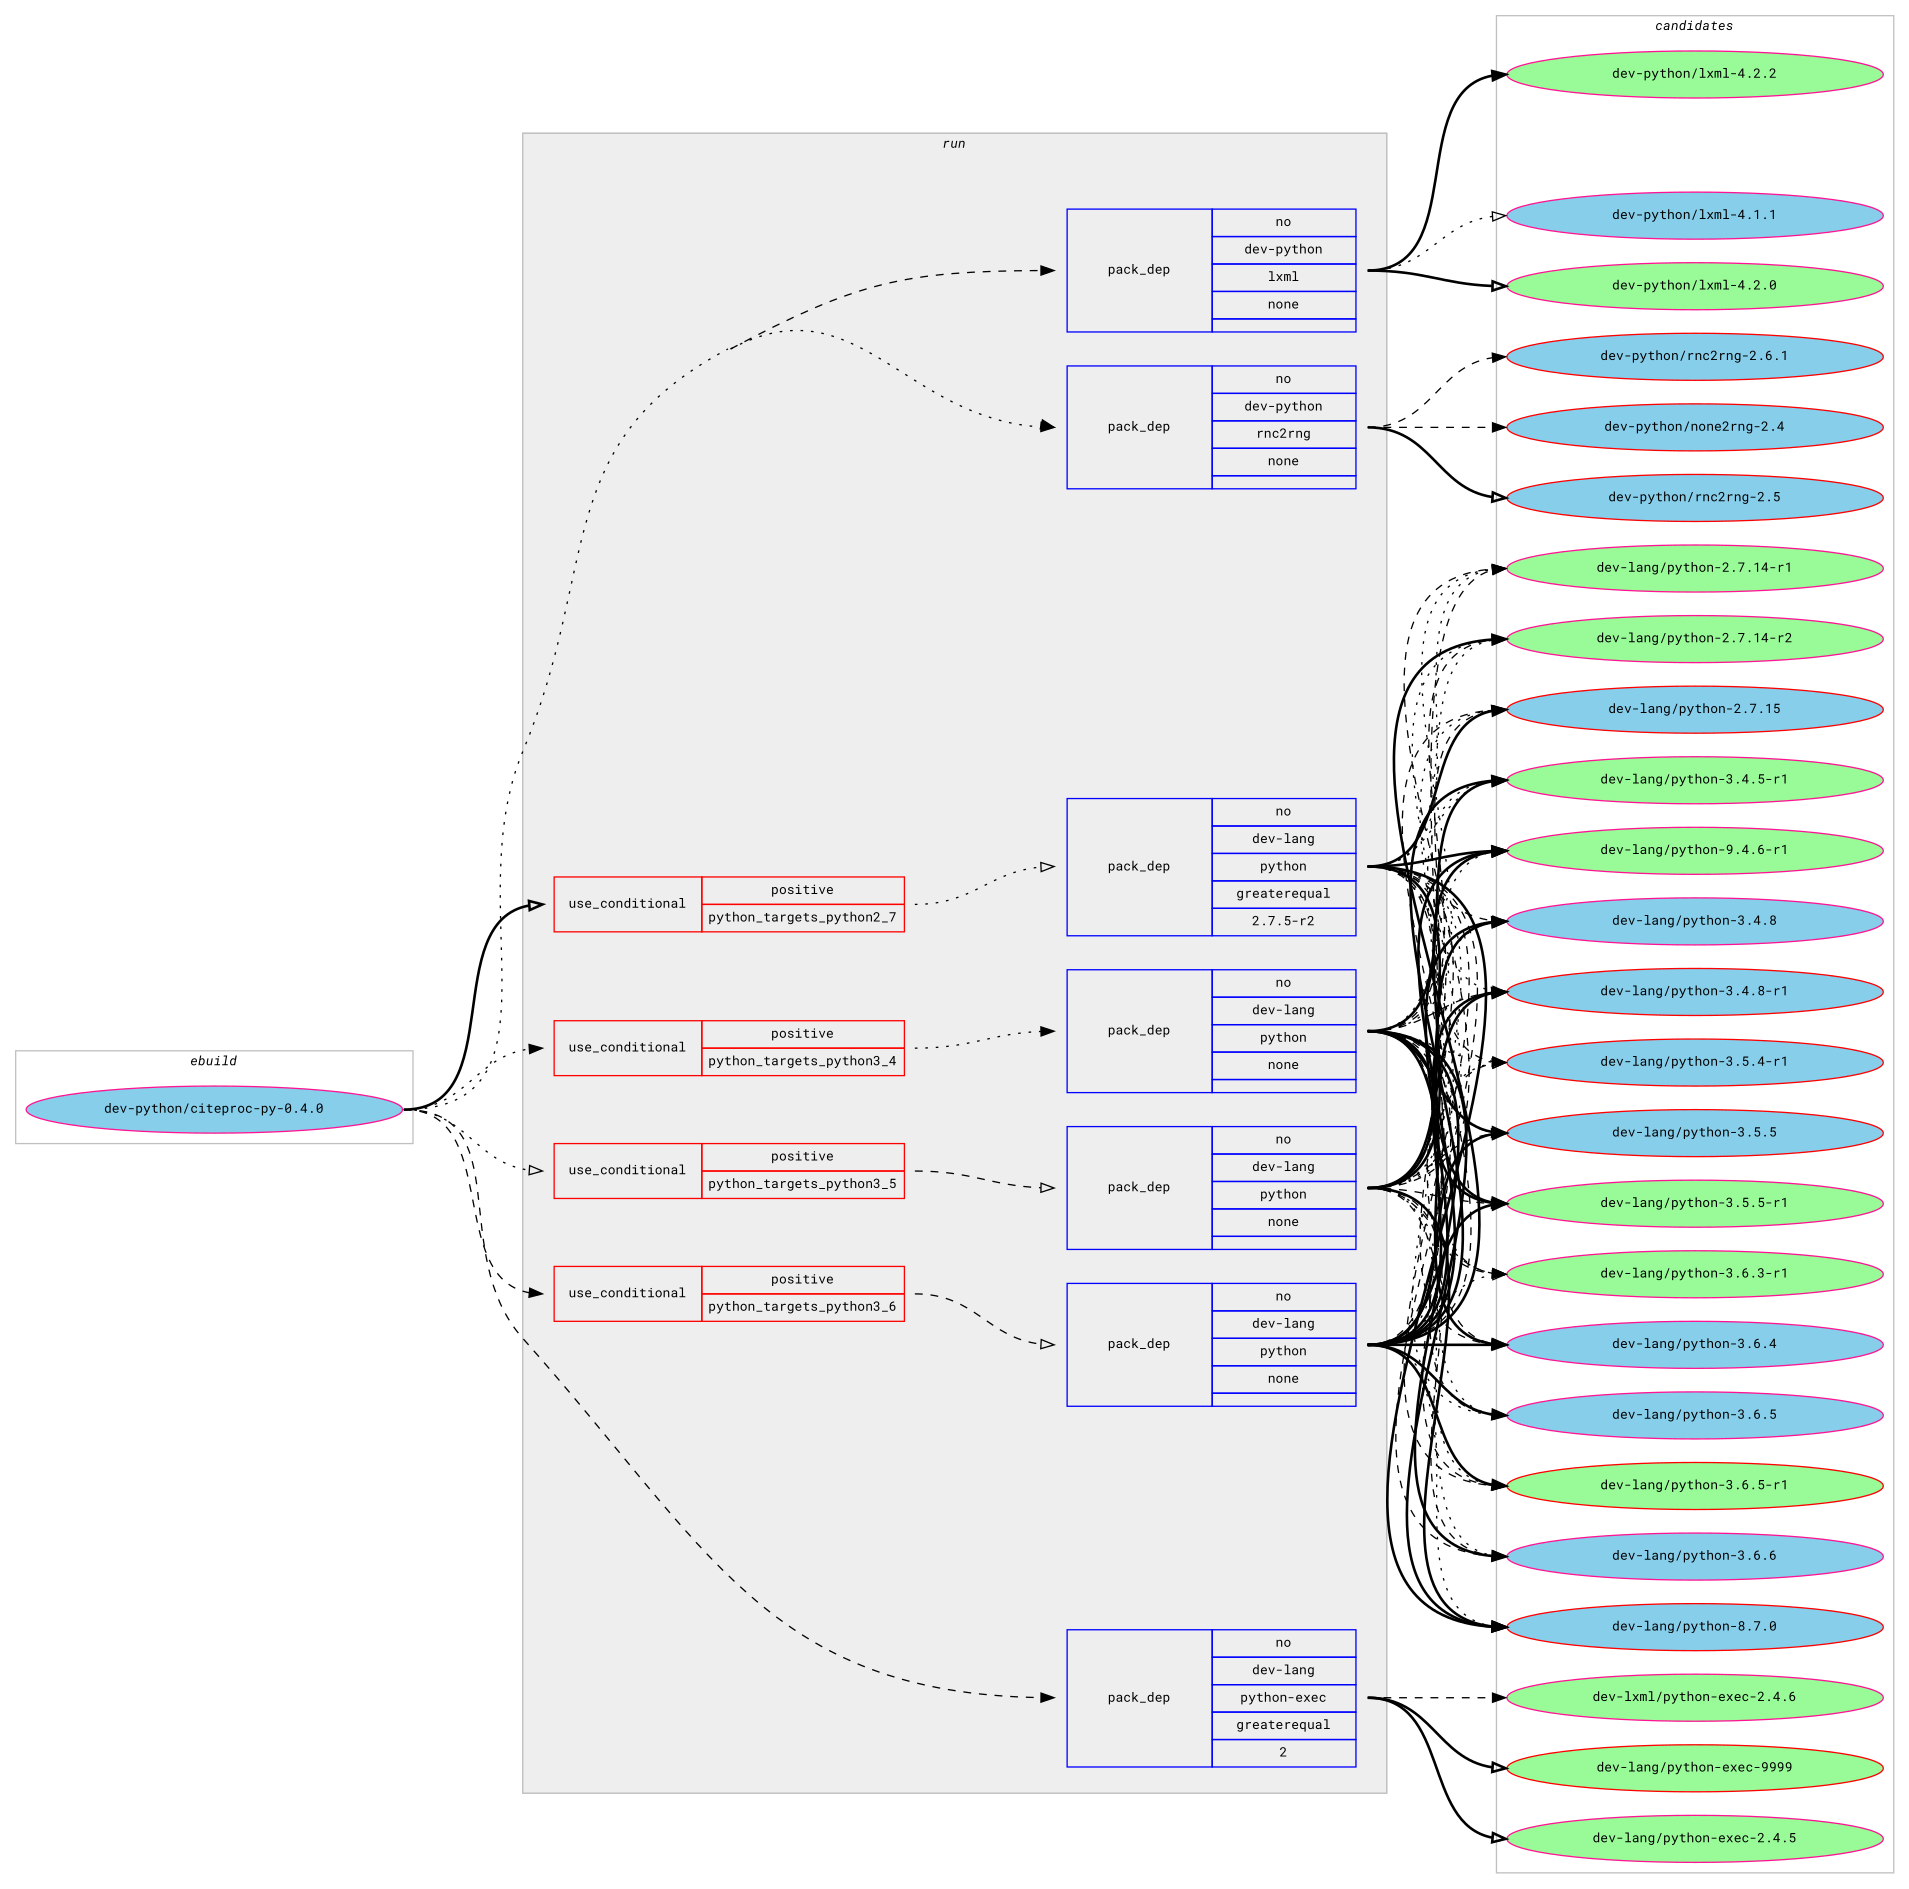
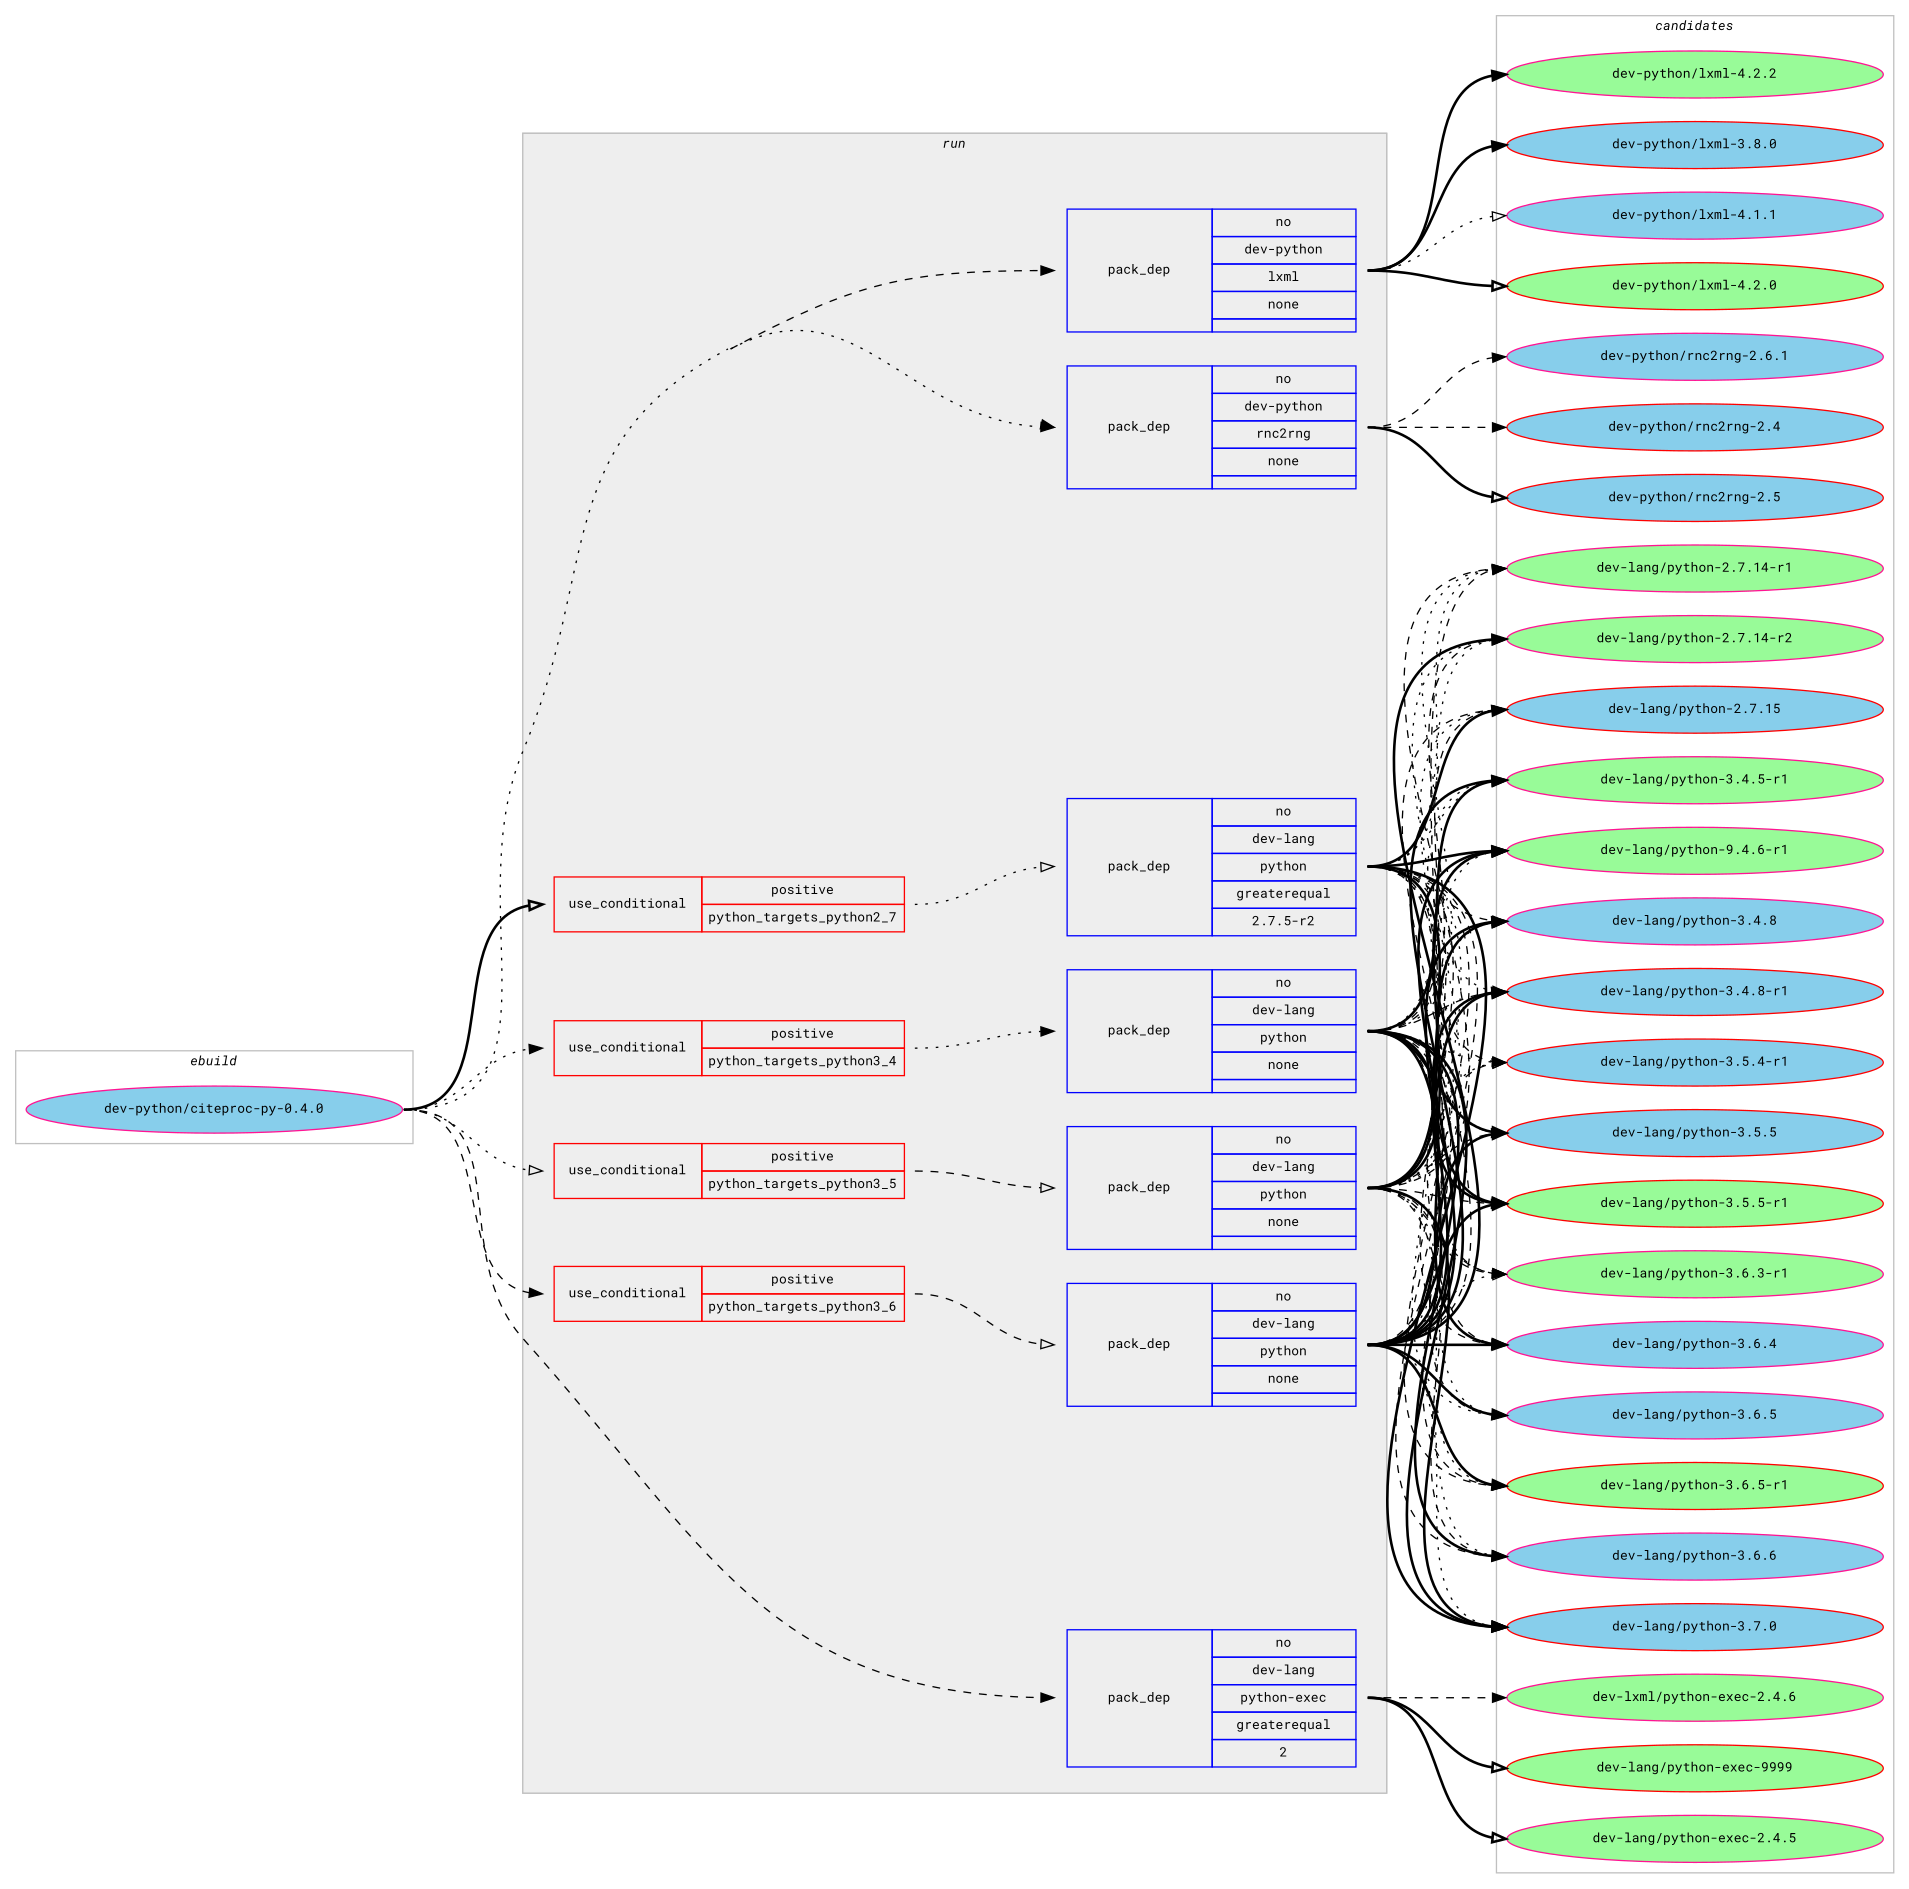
none -> (1695, 145)
(1695, 286) -> (1695, 286)
(1695, 357) -> (1695, 357)
(1695, 427) -> (1695, 427)
(1695, 1204) -> (1695, 1204)
(1695, 1627) -> (1695, 1627)
